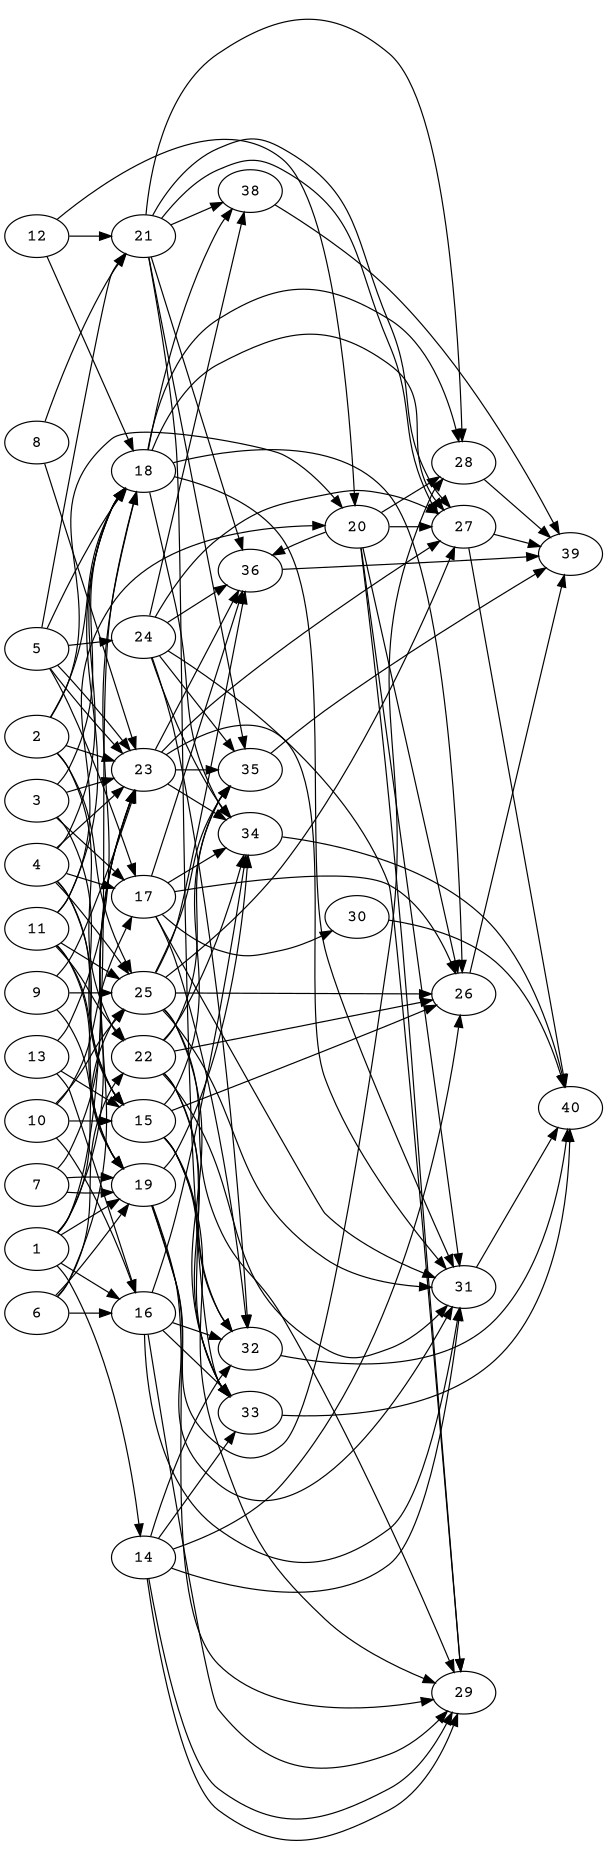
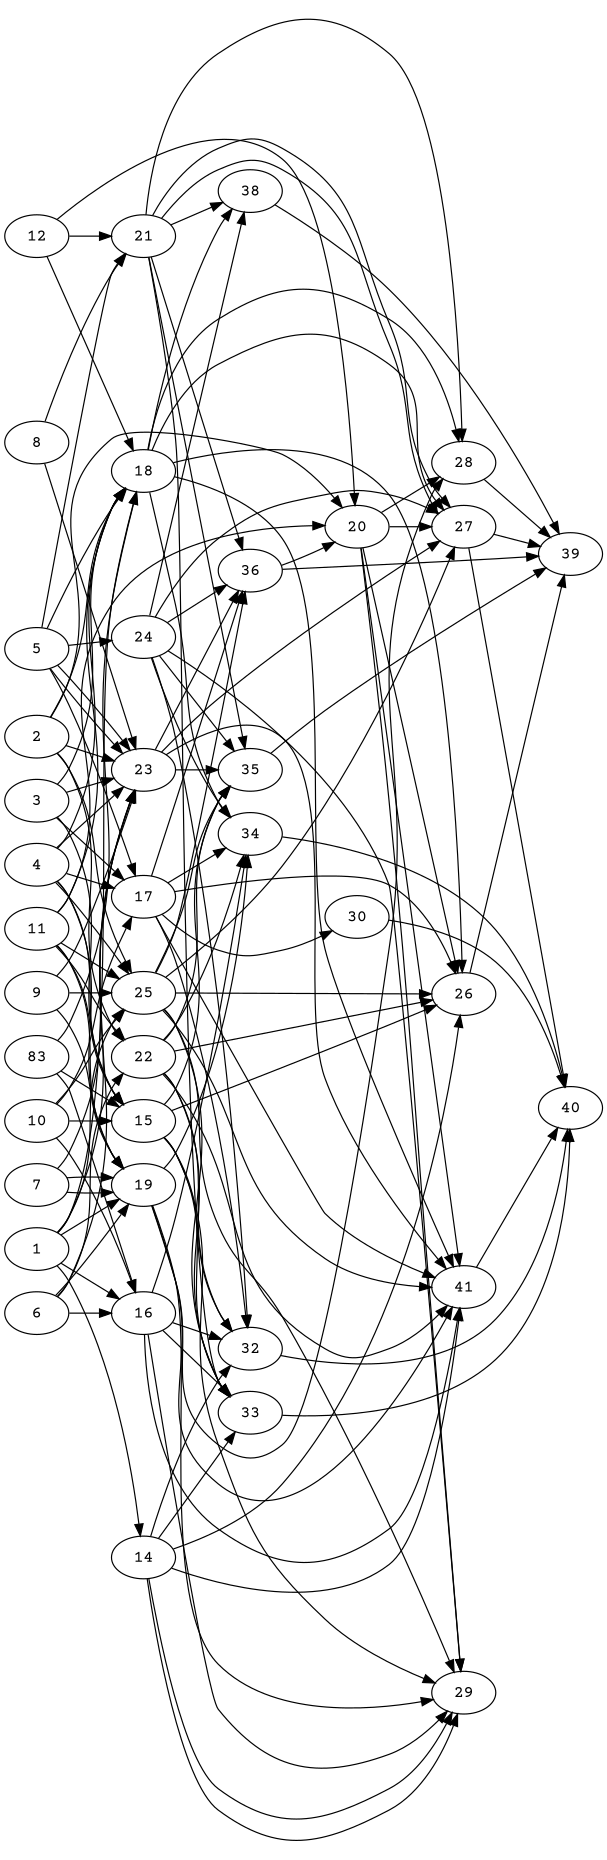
(304, 540) -> (303, 557)
(195, 801) -> none
(37, 1057) -> (37, 1057)
(464, 1287) -> (464, 1287)
